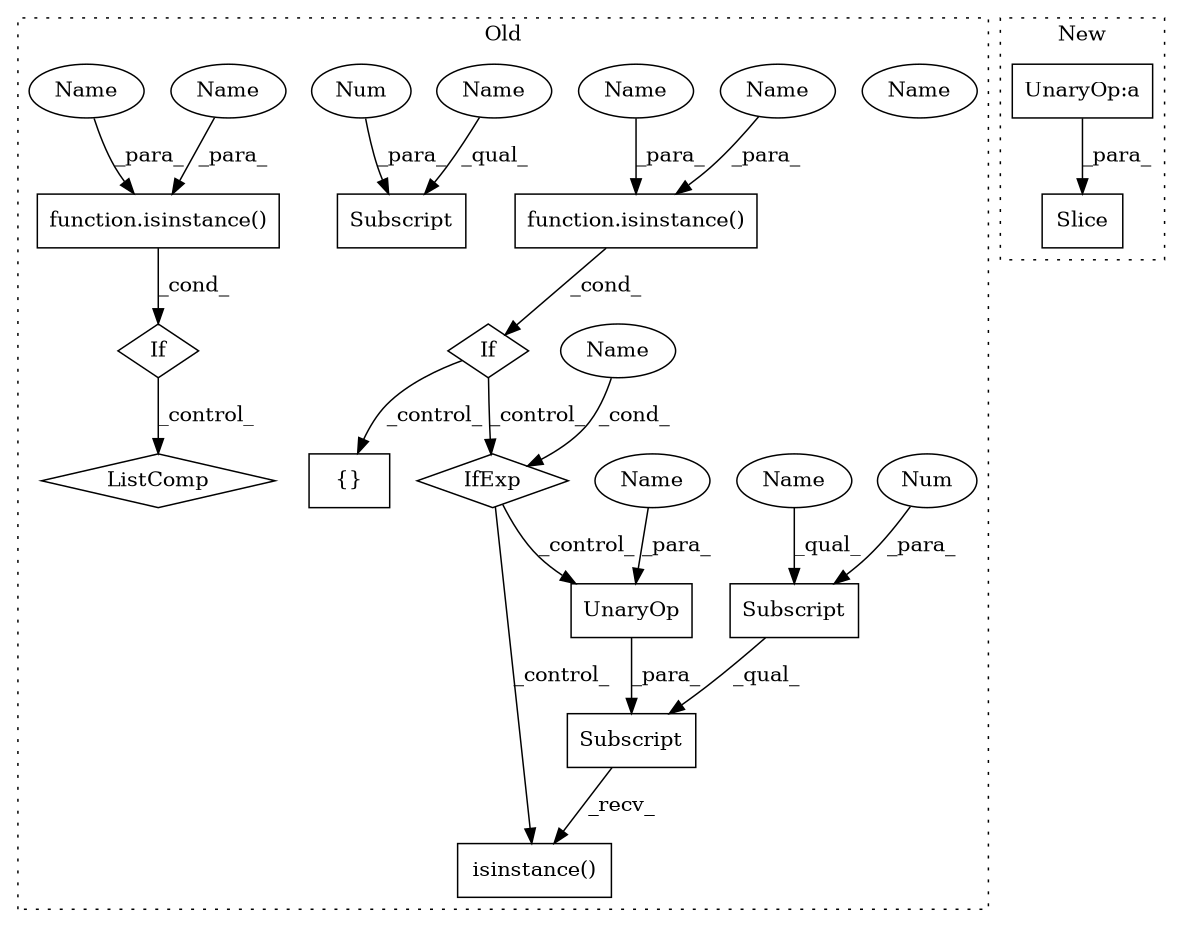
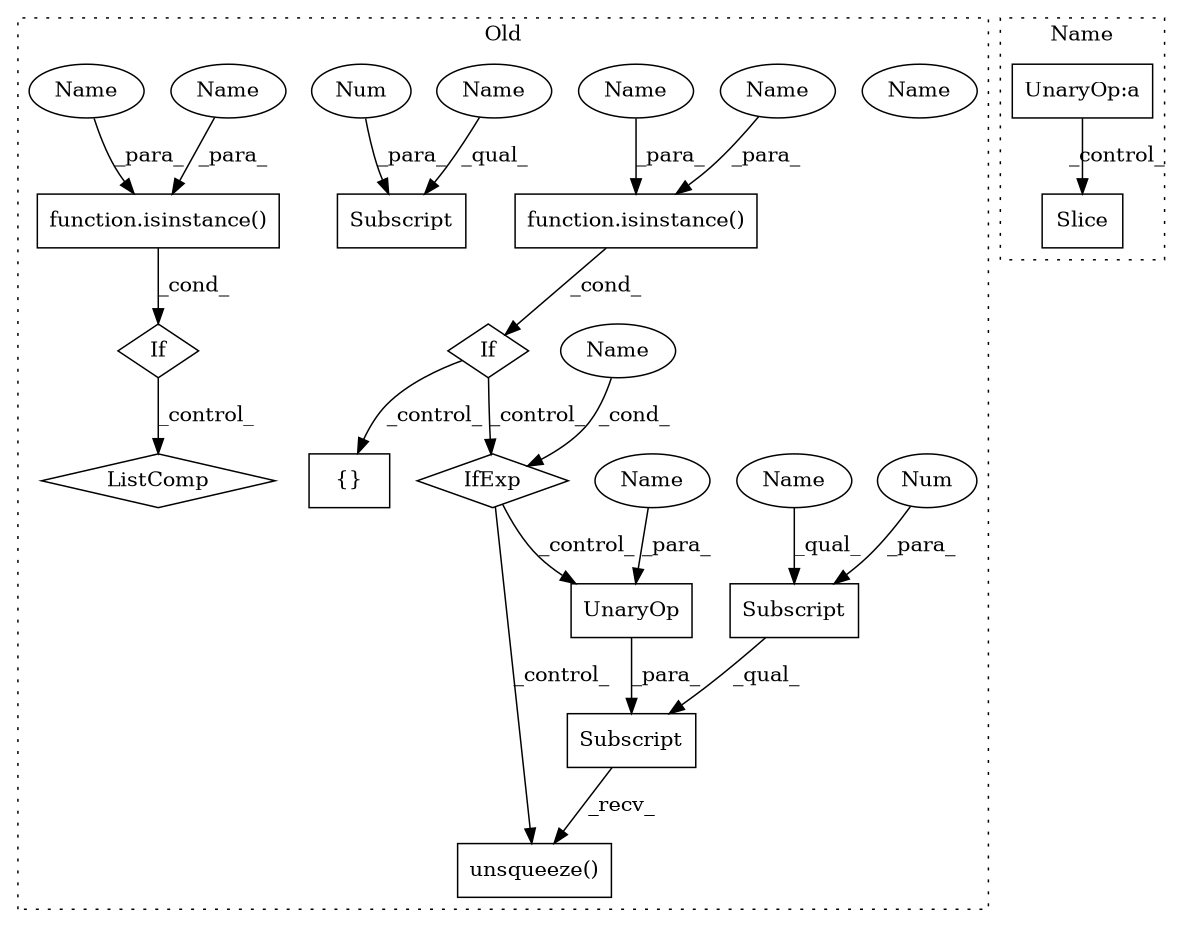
(1082, 35) -> (1082, 35)
(1117, 156) -> (1117, 156)
(535, 870) -> (535, 870)
